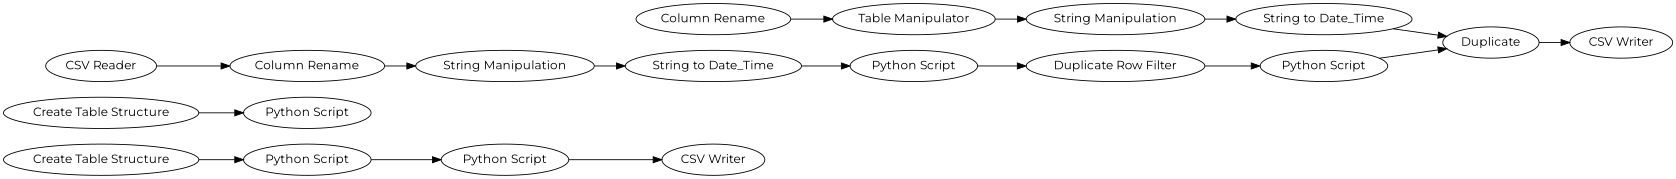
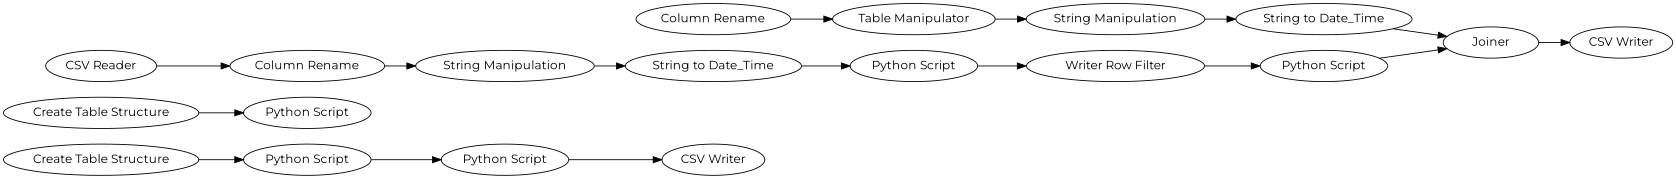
(1491, 43) -> (1491, 43)
(1116, 66) -> (1116, 66)
